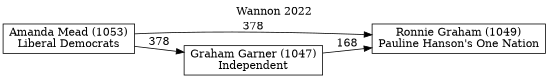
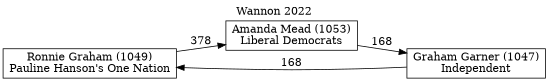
(249, 32) -> (197, 49)
(159, 42) -> (382, 42)
